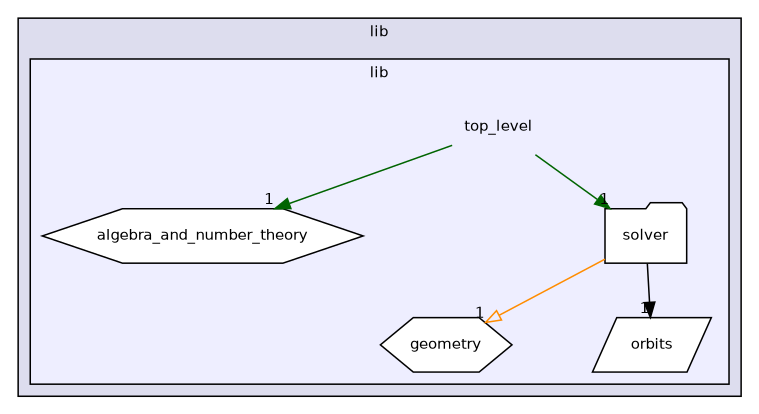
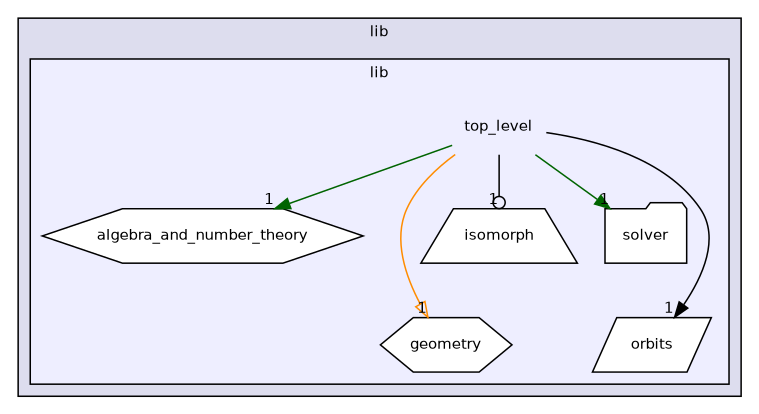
none -> (499, 236)
(648, 283) -> (675, 182)
(552, 287) -> (403, 221)
